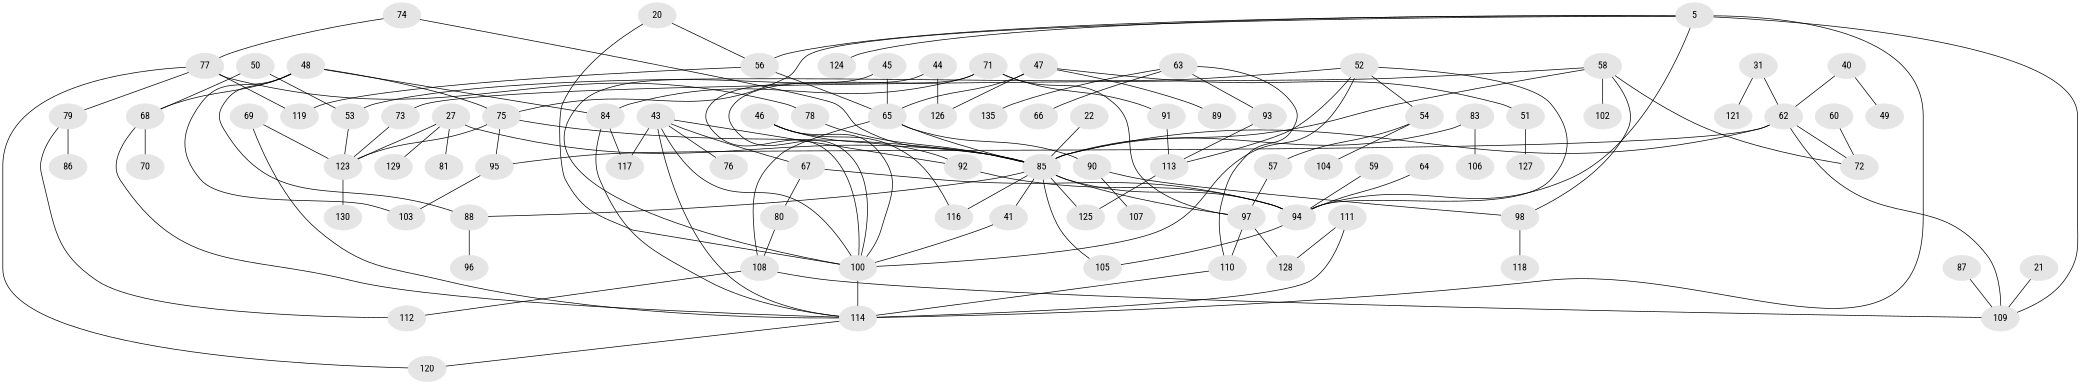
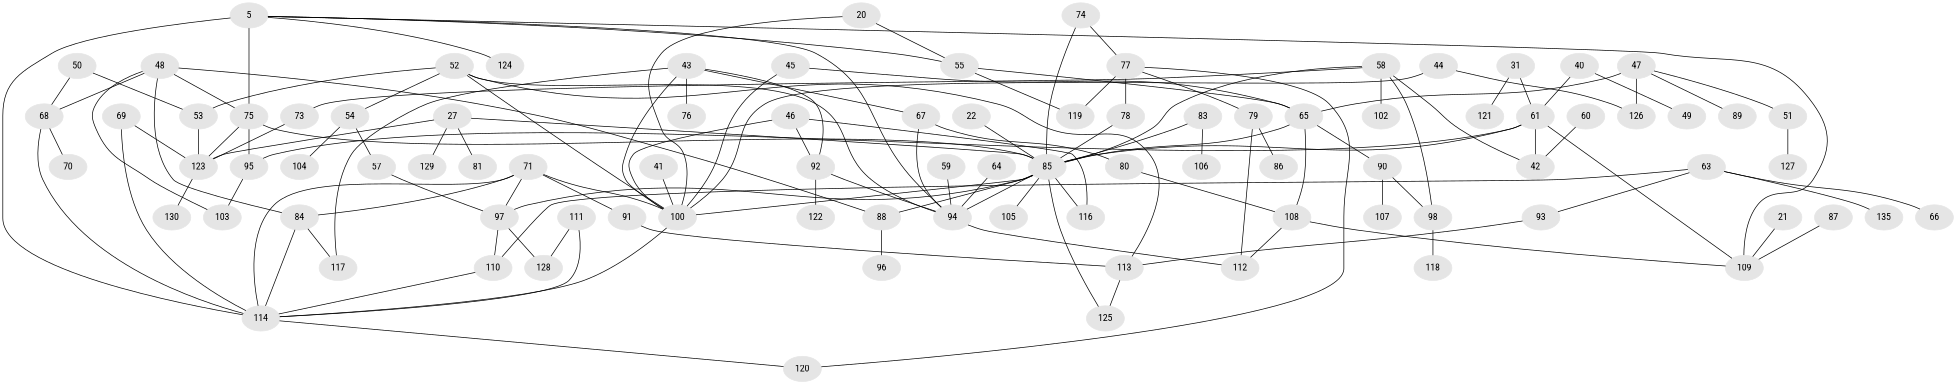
(760, 66) -> (959, 66)
(1784, 116) -> (1535, 116)
(1859, 167) -> (1535, 167)
(1025, 192) -> (907, 192)
none -> (816, 217)
(1203, 249) -> (1094, 247)
(713, 259) -> (348, 185)
